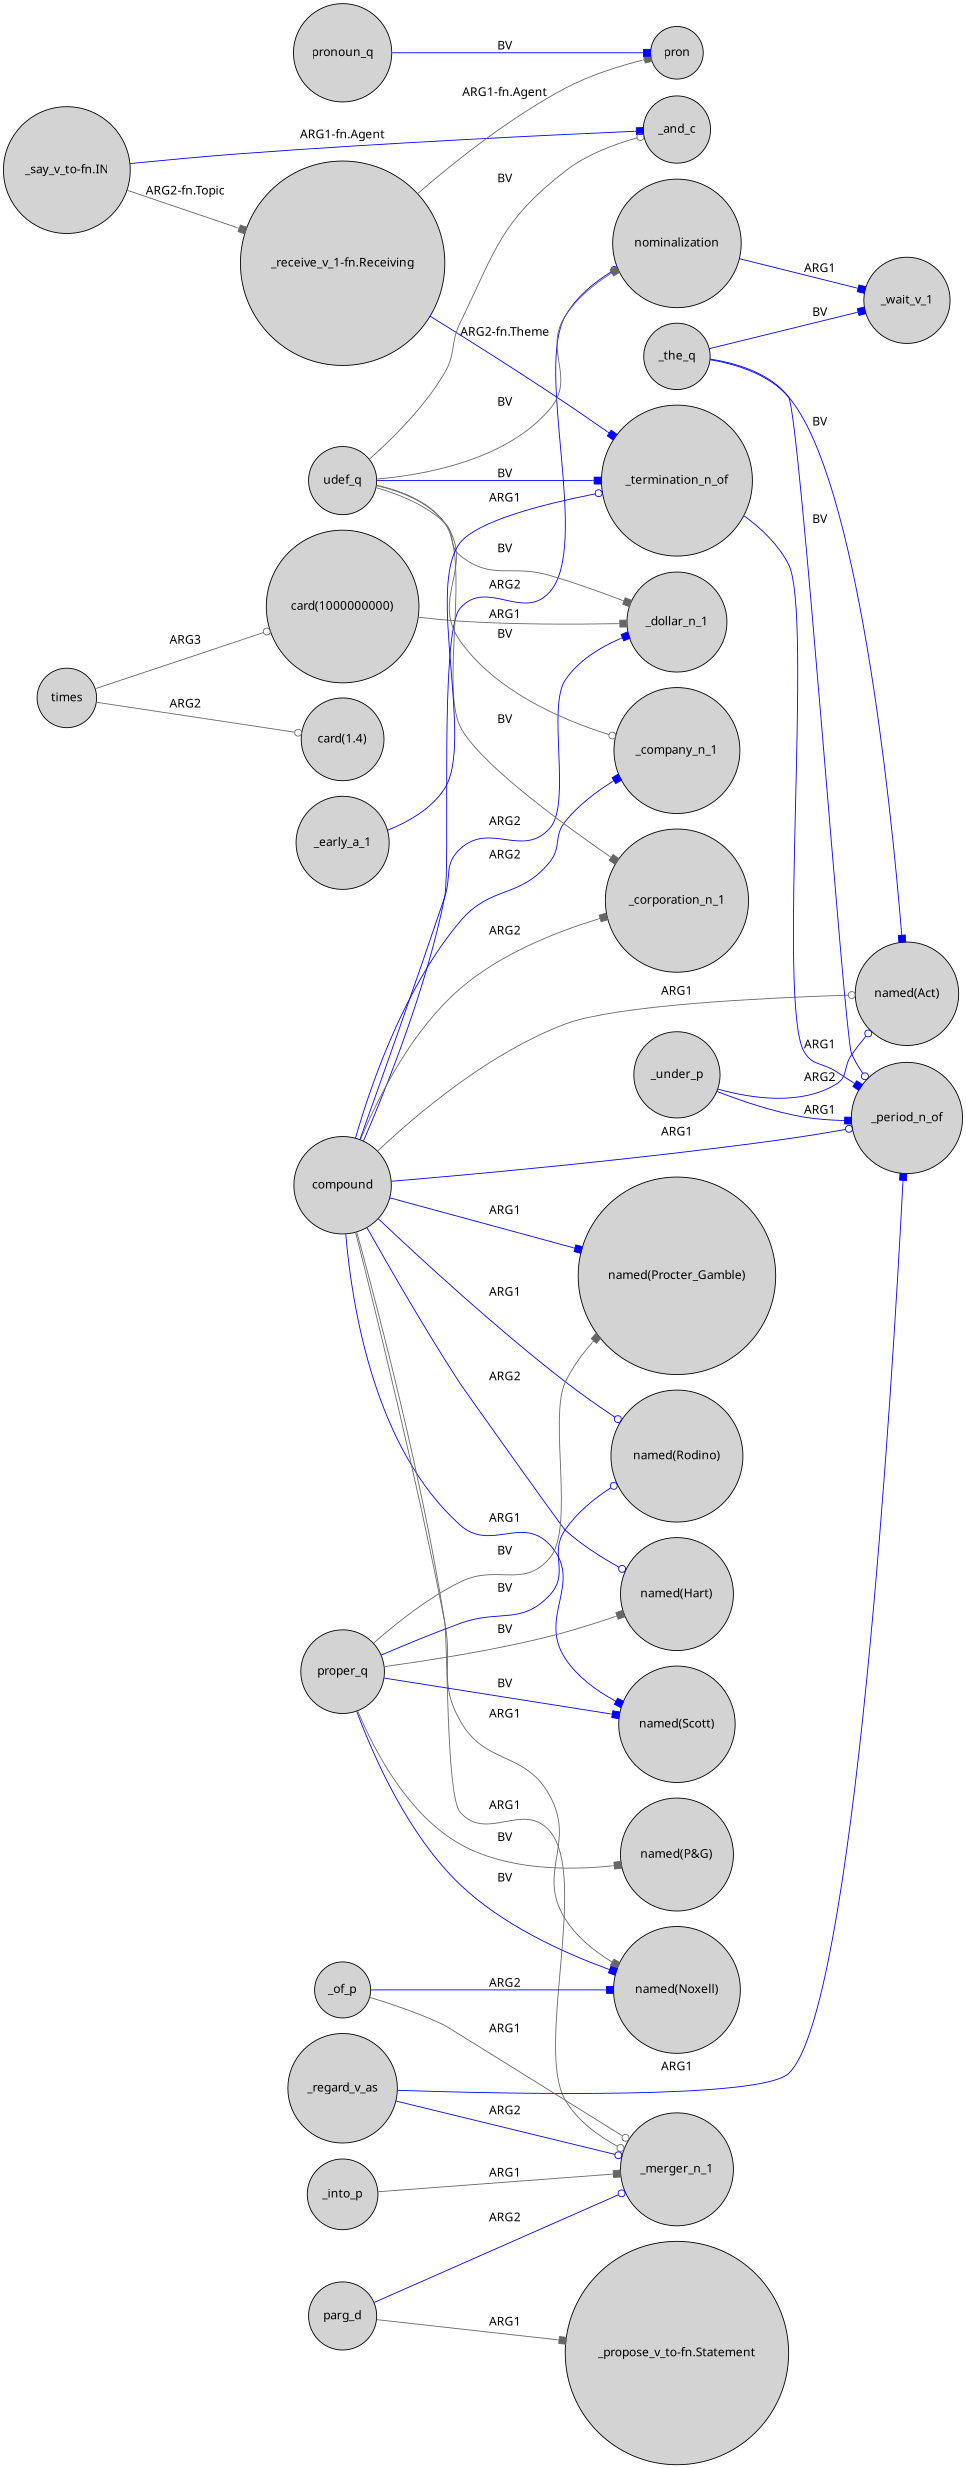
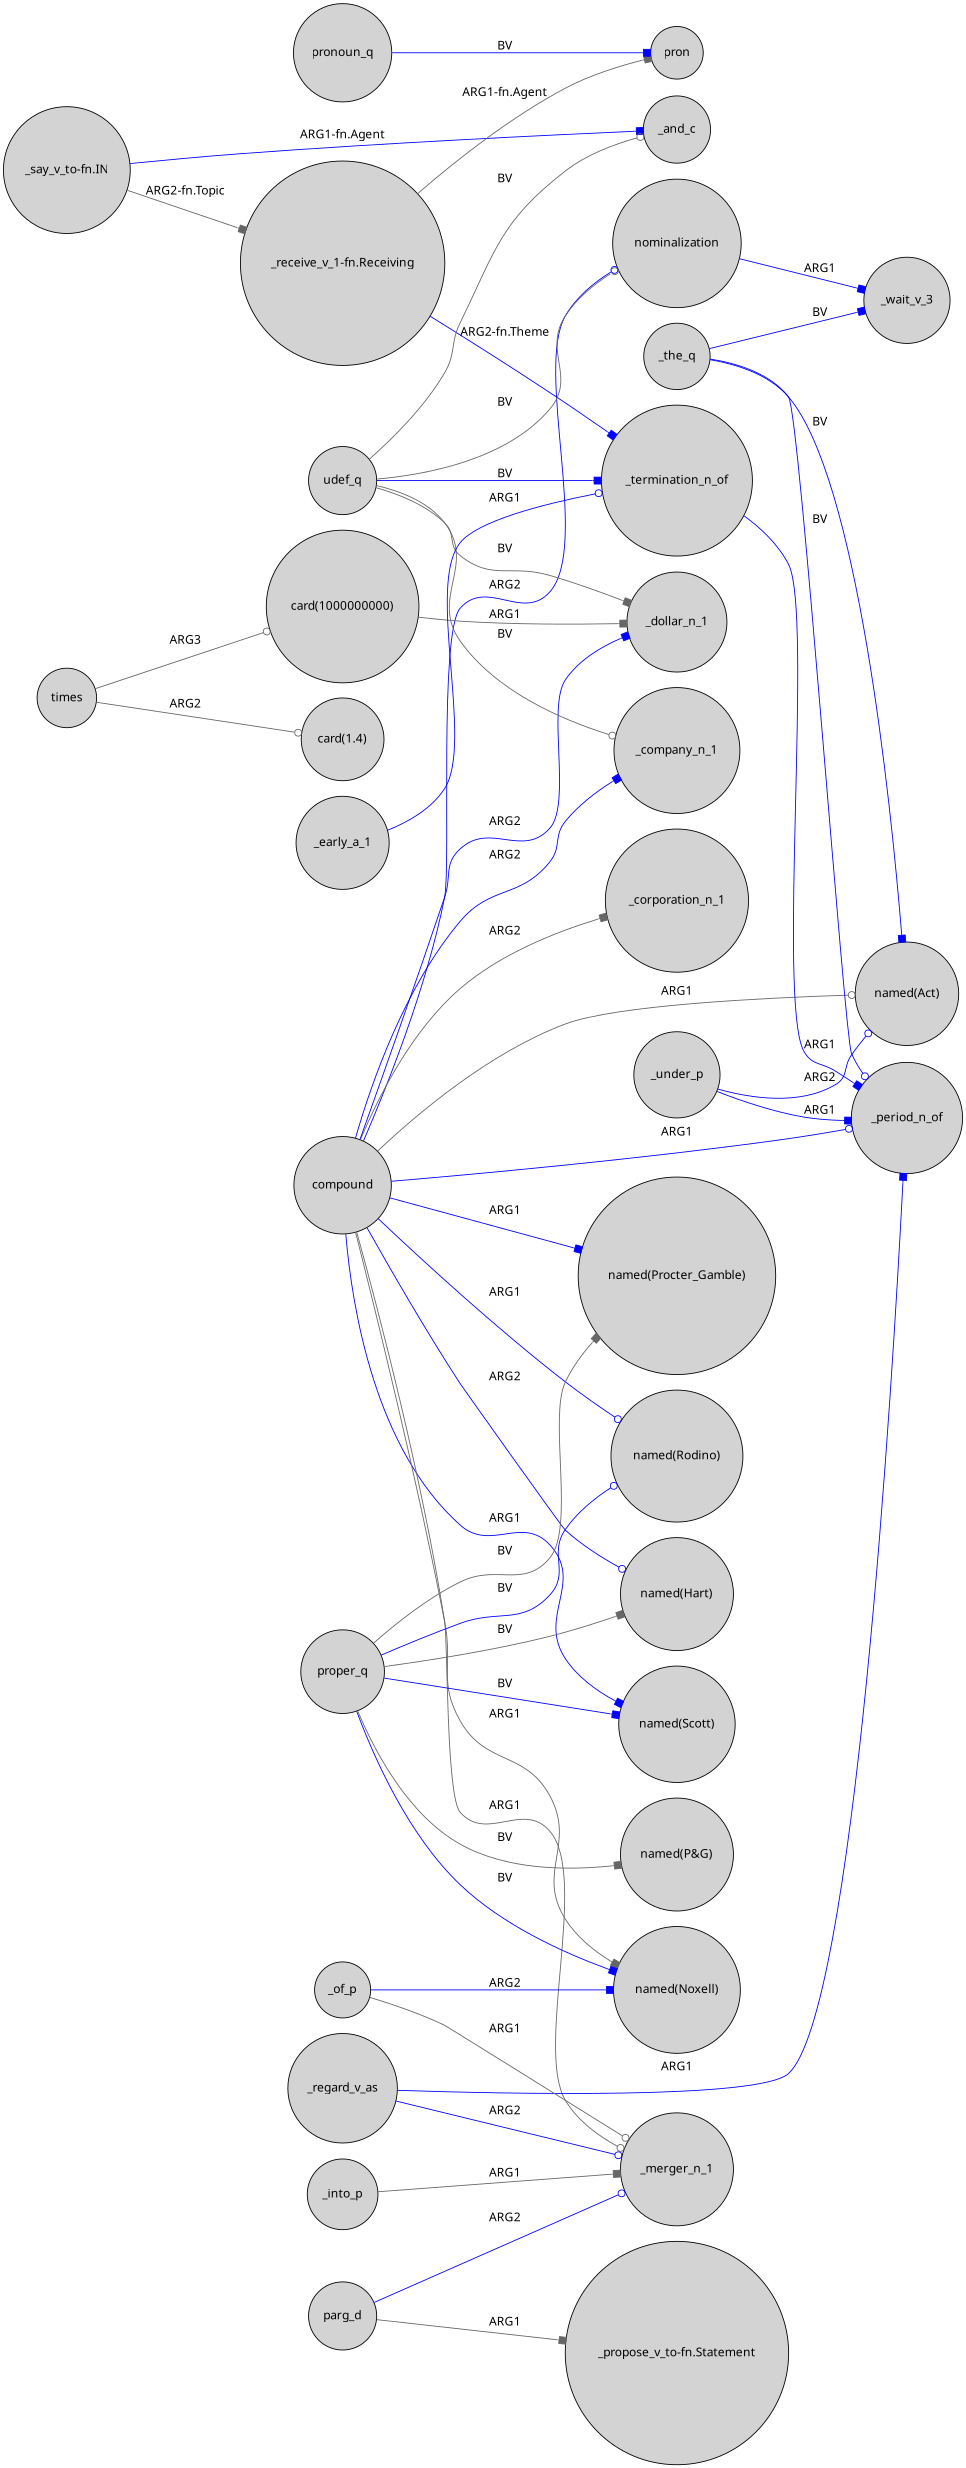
(907, 300) -> (907, 300)
(539, 420) -> (539, 420)
(463, 731) -> none
